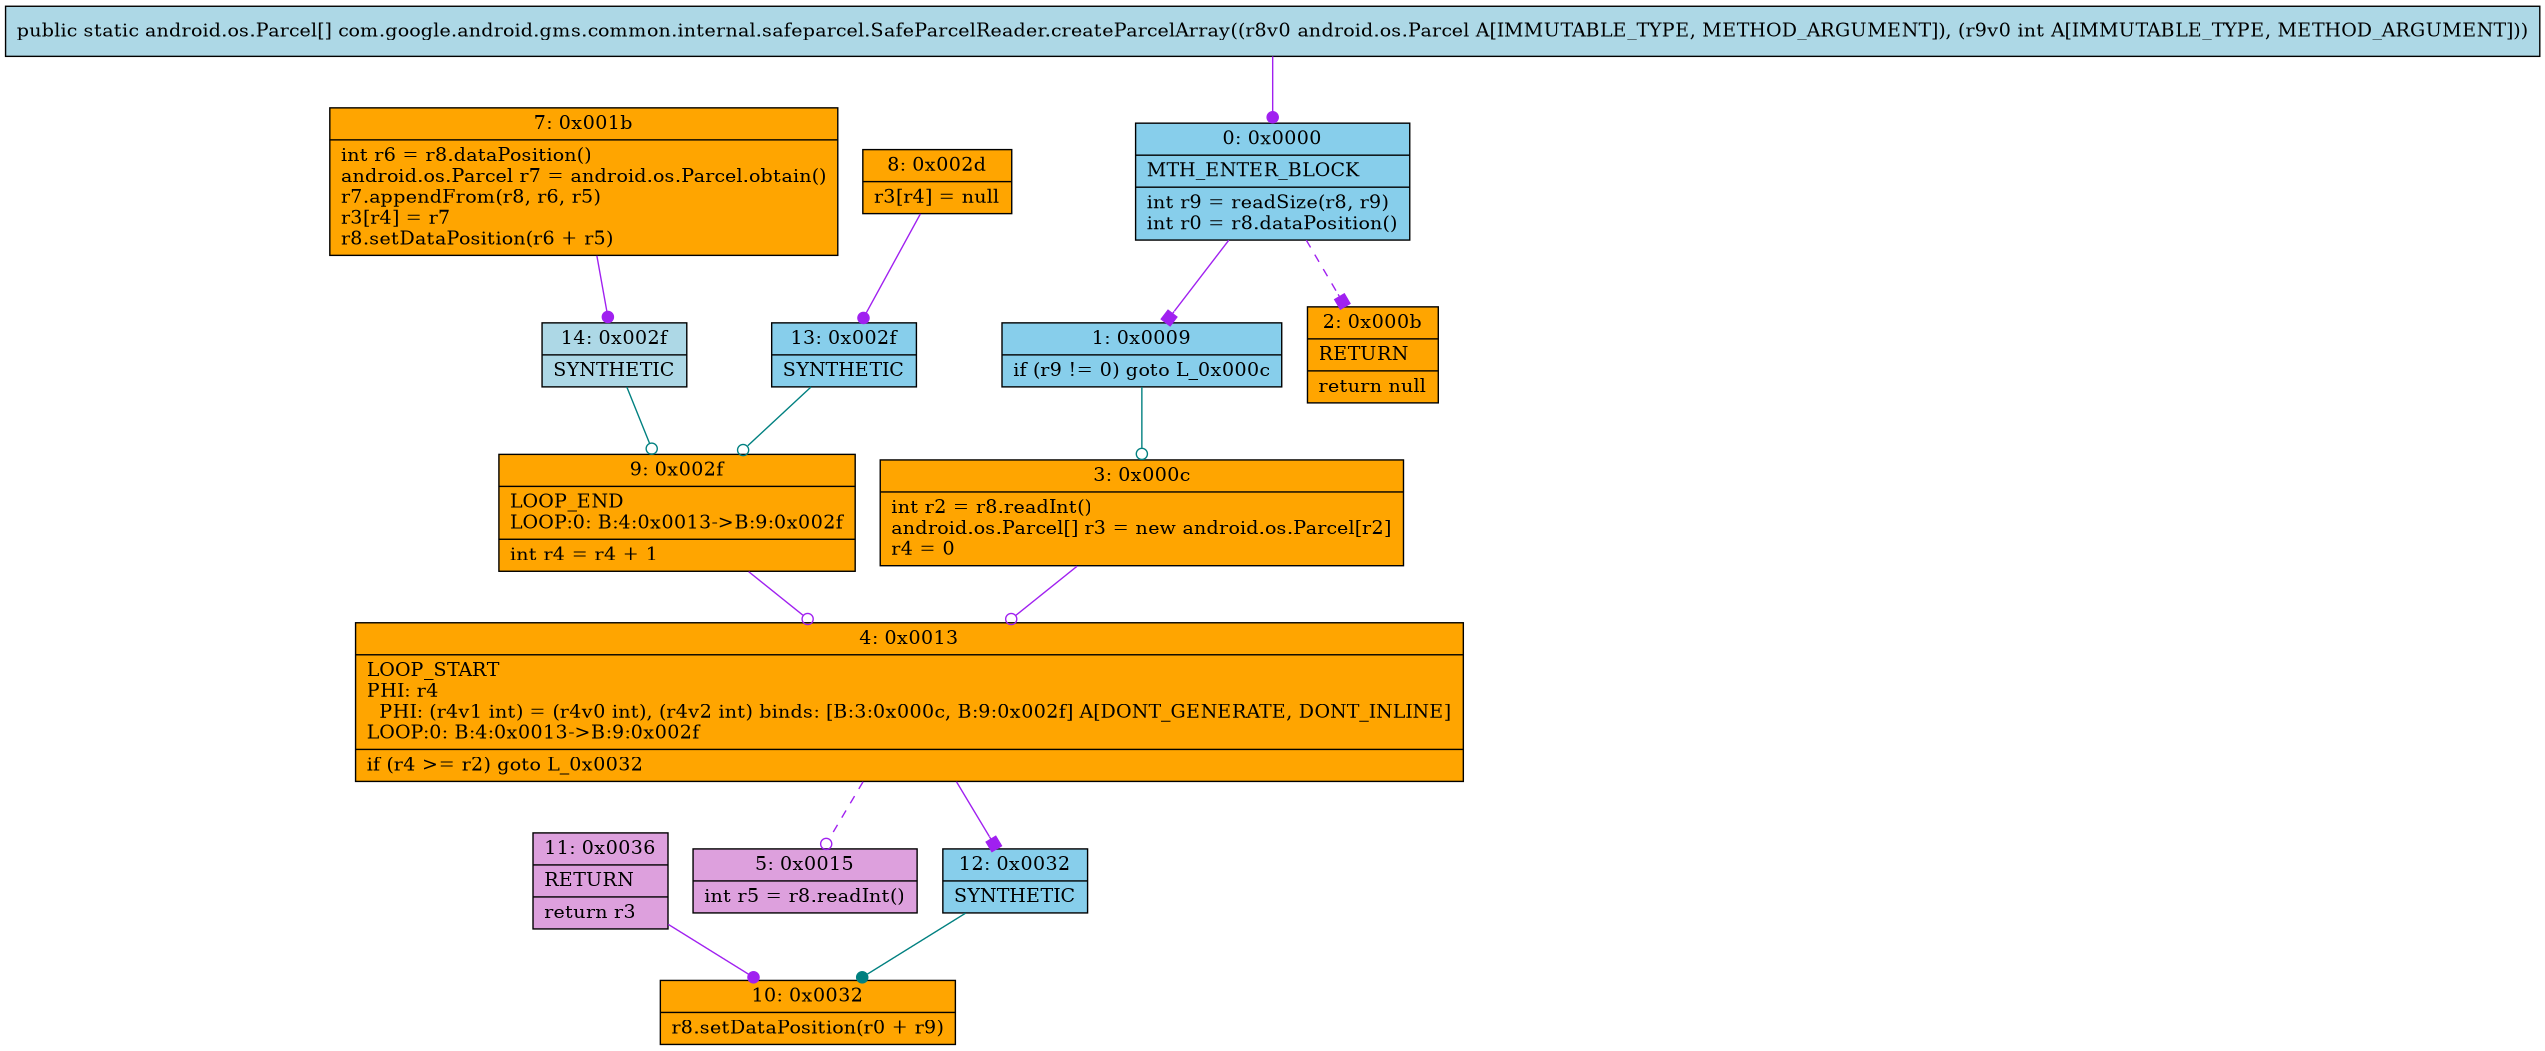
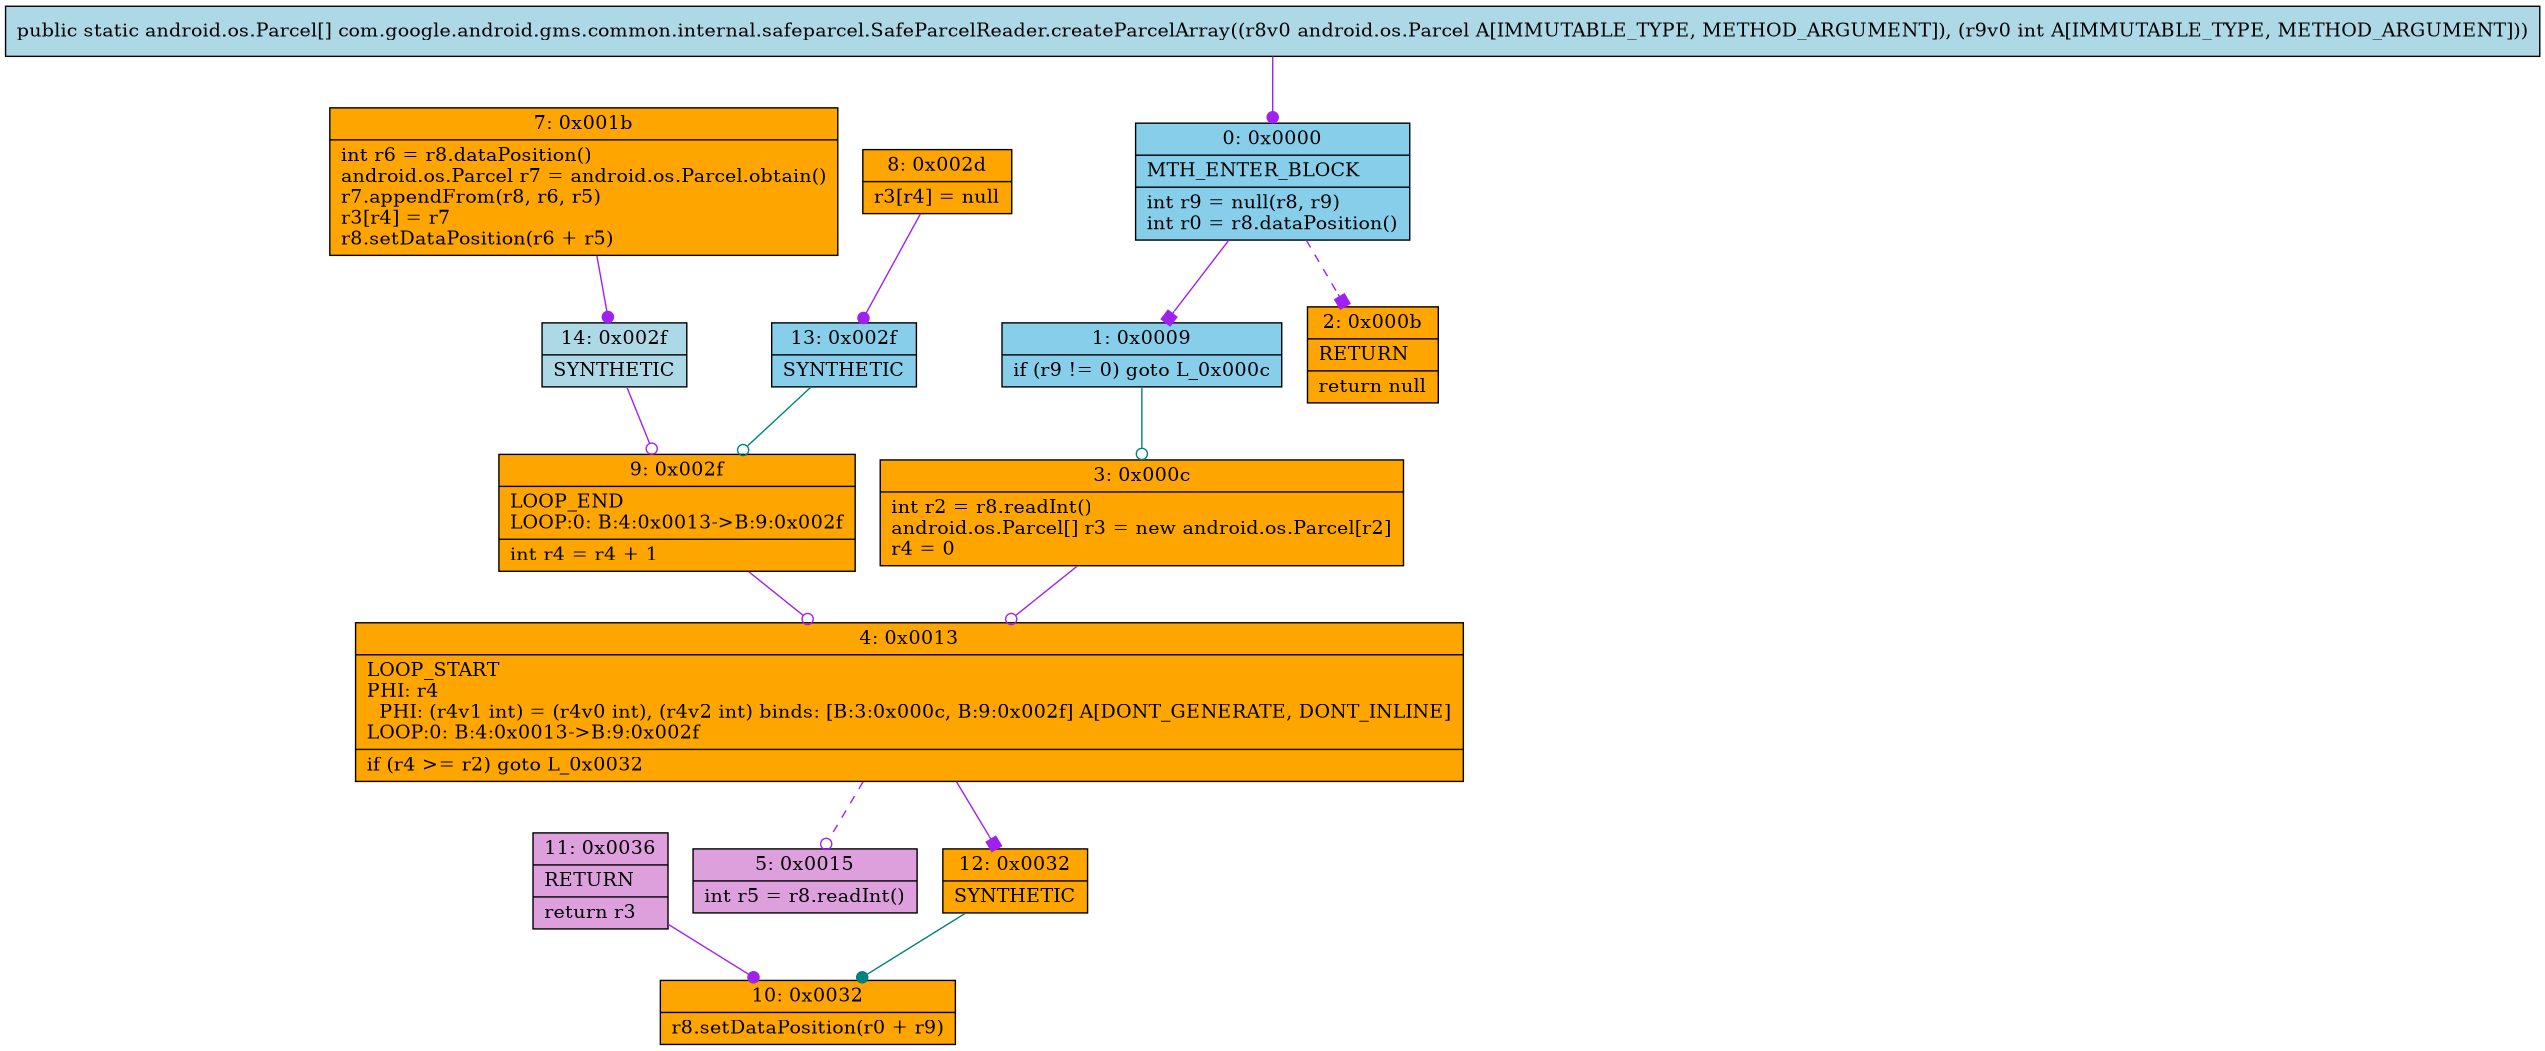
(1269, 202) -> (1243, 202)
(638, 415) -> (638, 415)
(1015, 881) -> (1015, 881)
